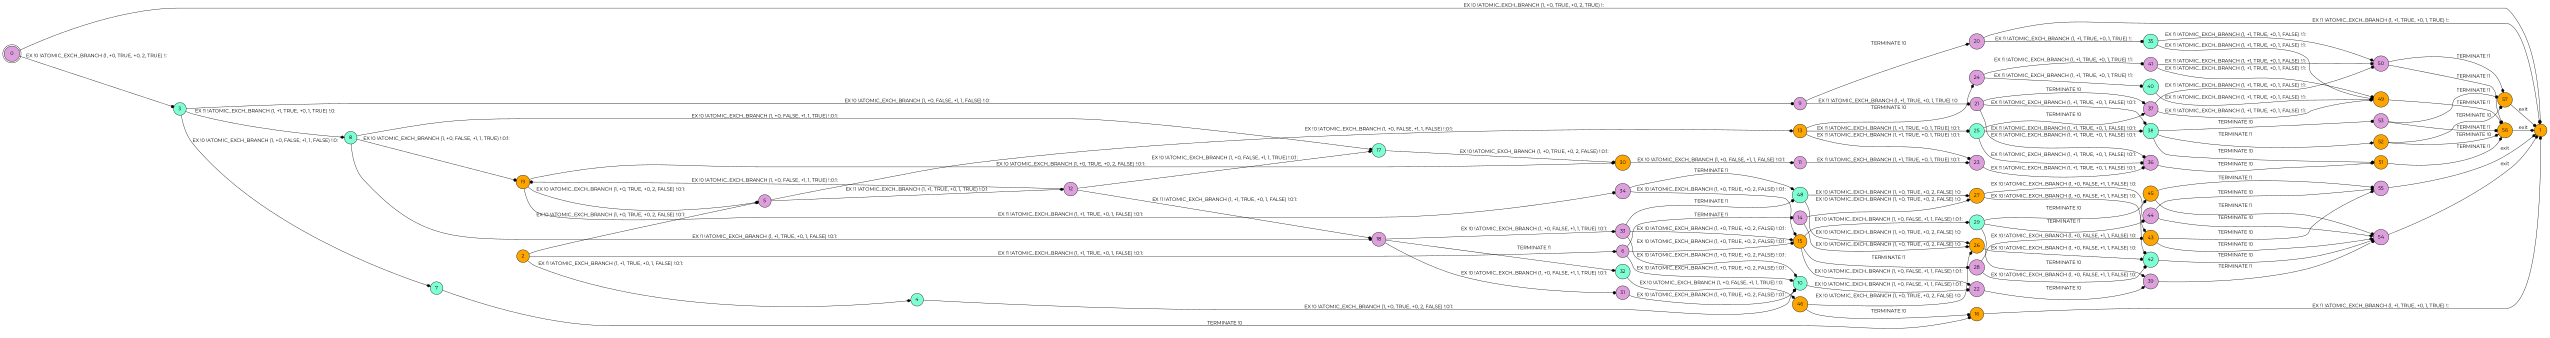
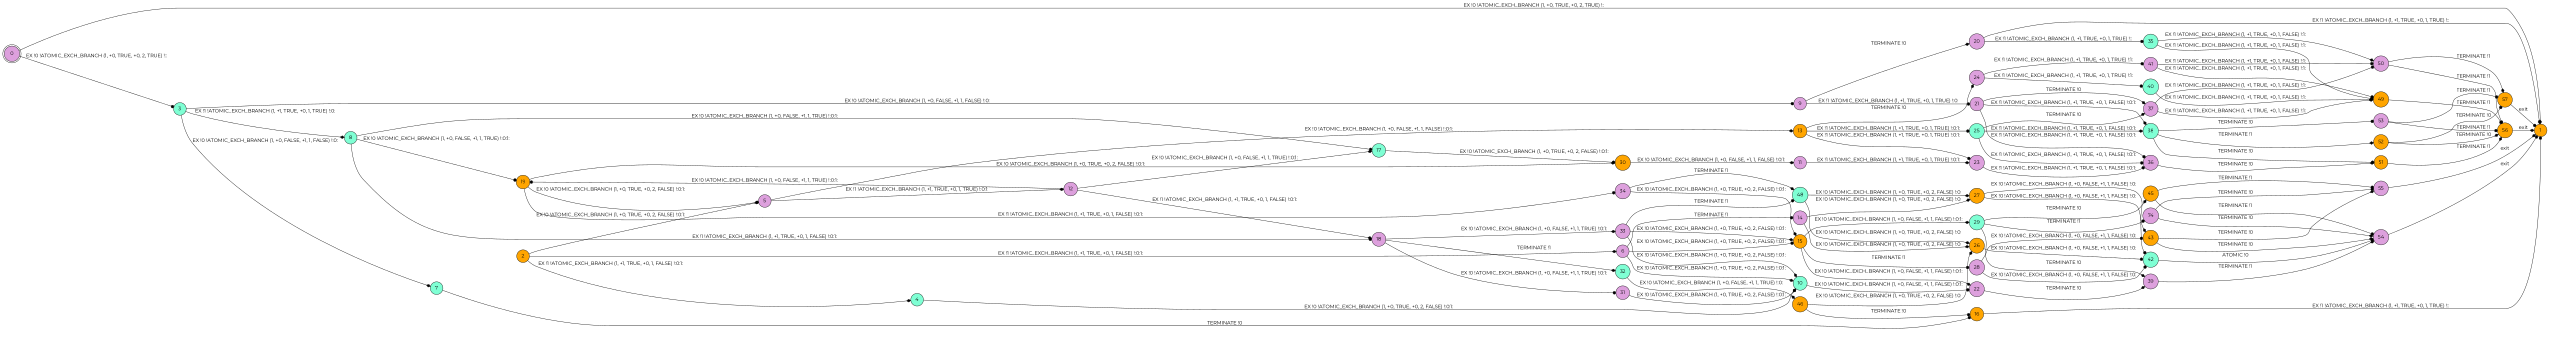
(2151, 216) -> (2151, 216)
(2236, 255) -> (2236, 255)
(2267, 276) -> (2267, 276)
